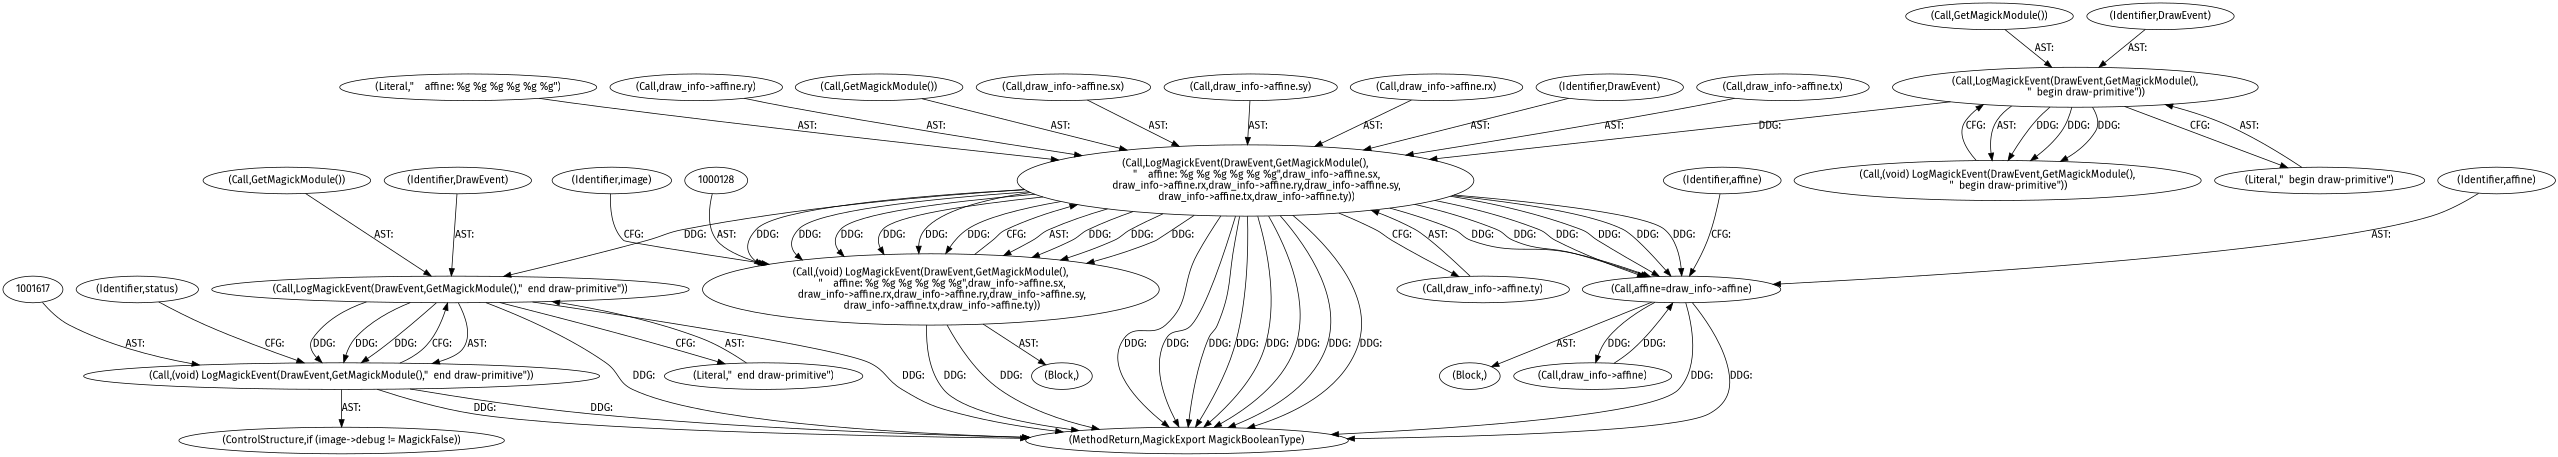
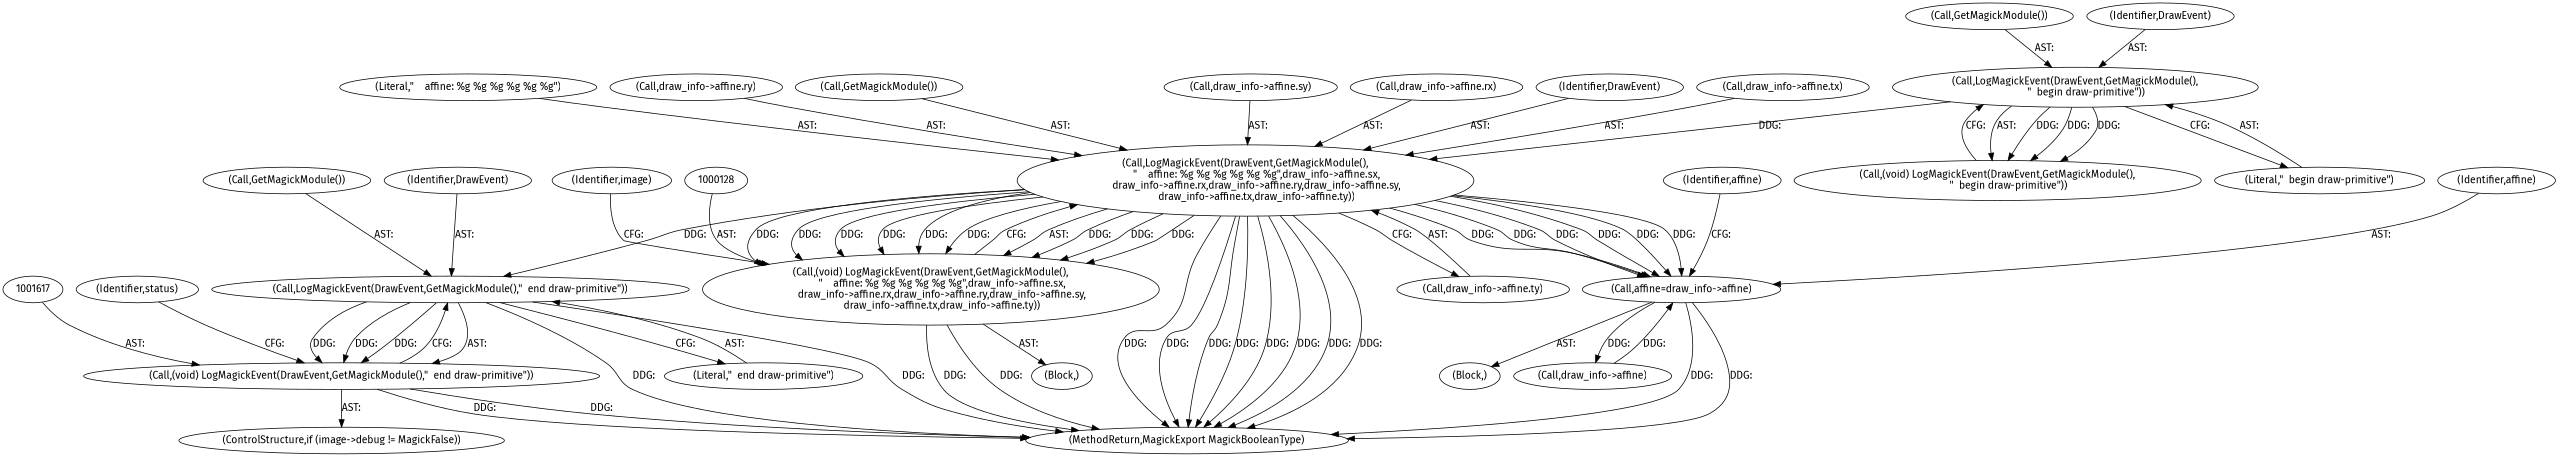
(1063, 87) -> none
